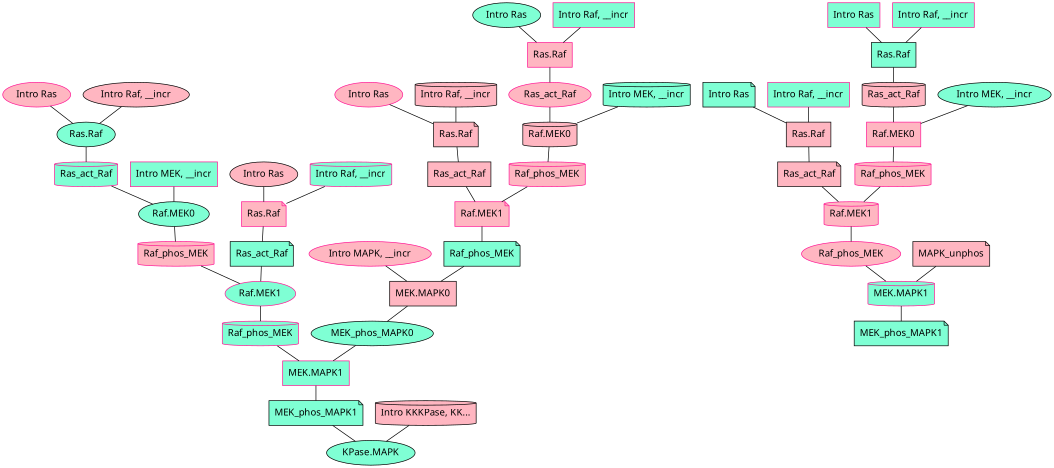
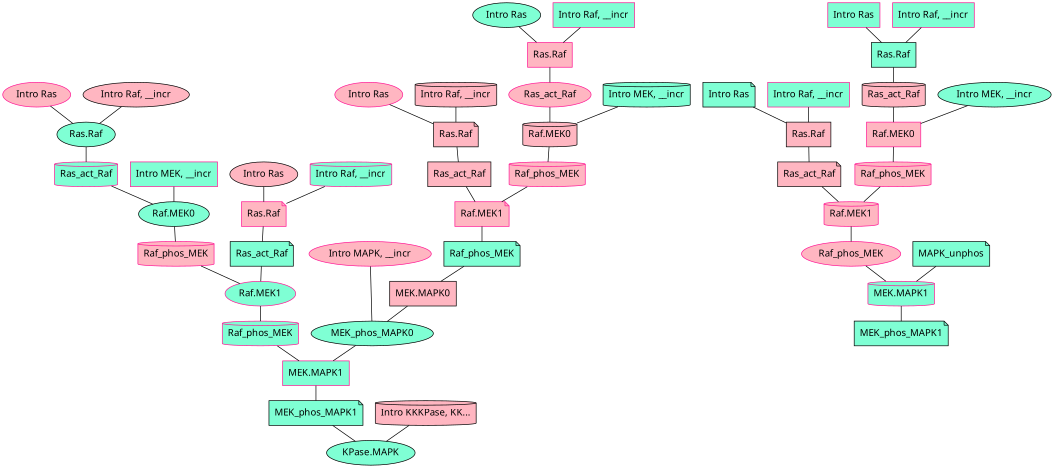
(951, 254) -> (951, 254)
(396, 274) -> (371, 294)
